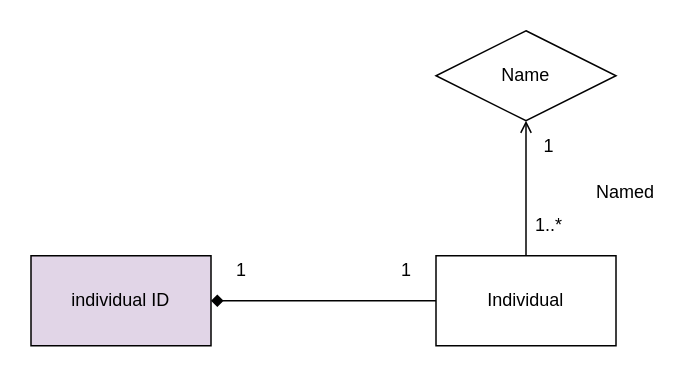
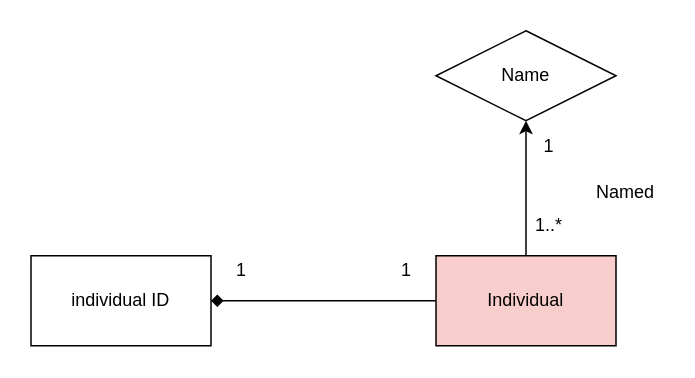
(526, 129) -> (526, 132)
(121, 301) -> (121, 301)
(526, 301) -> (526, 301)
